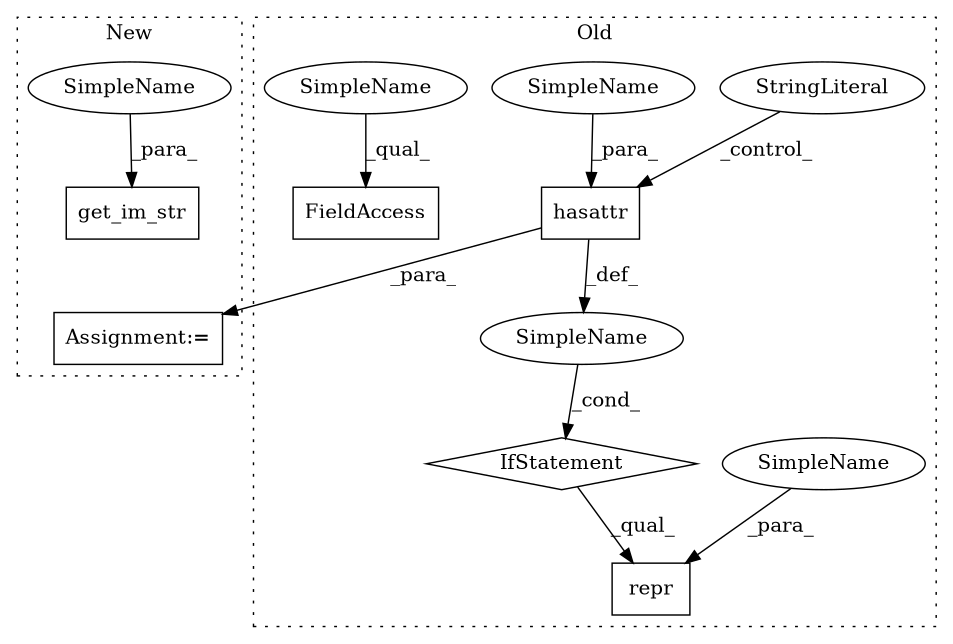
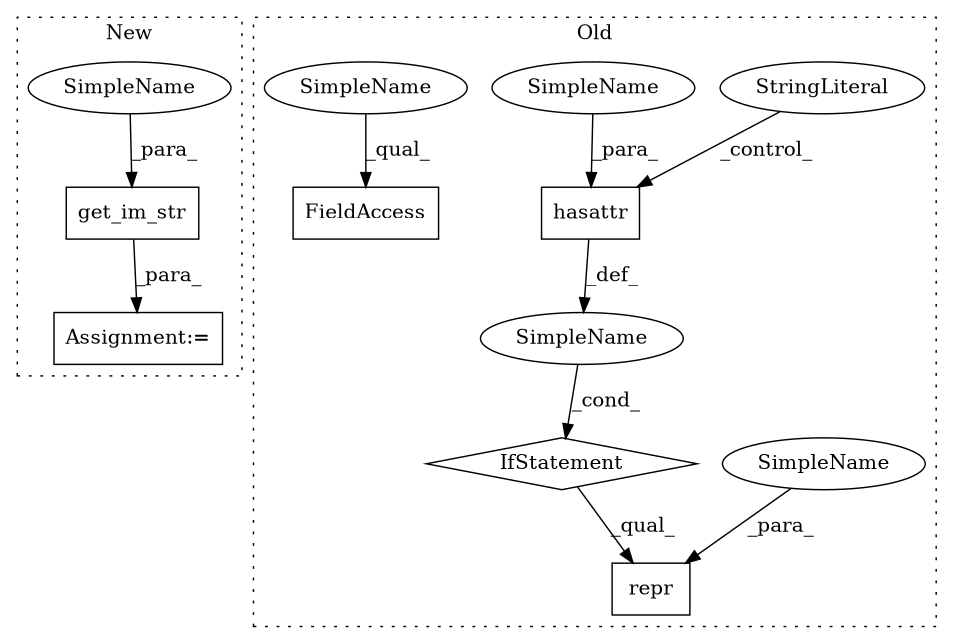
(389, 269) -> (135, 269)
